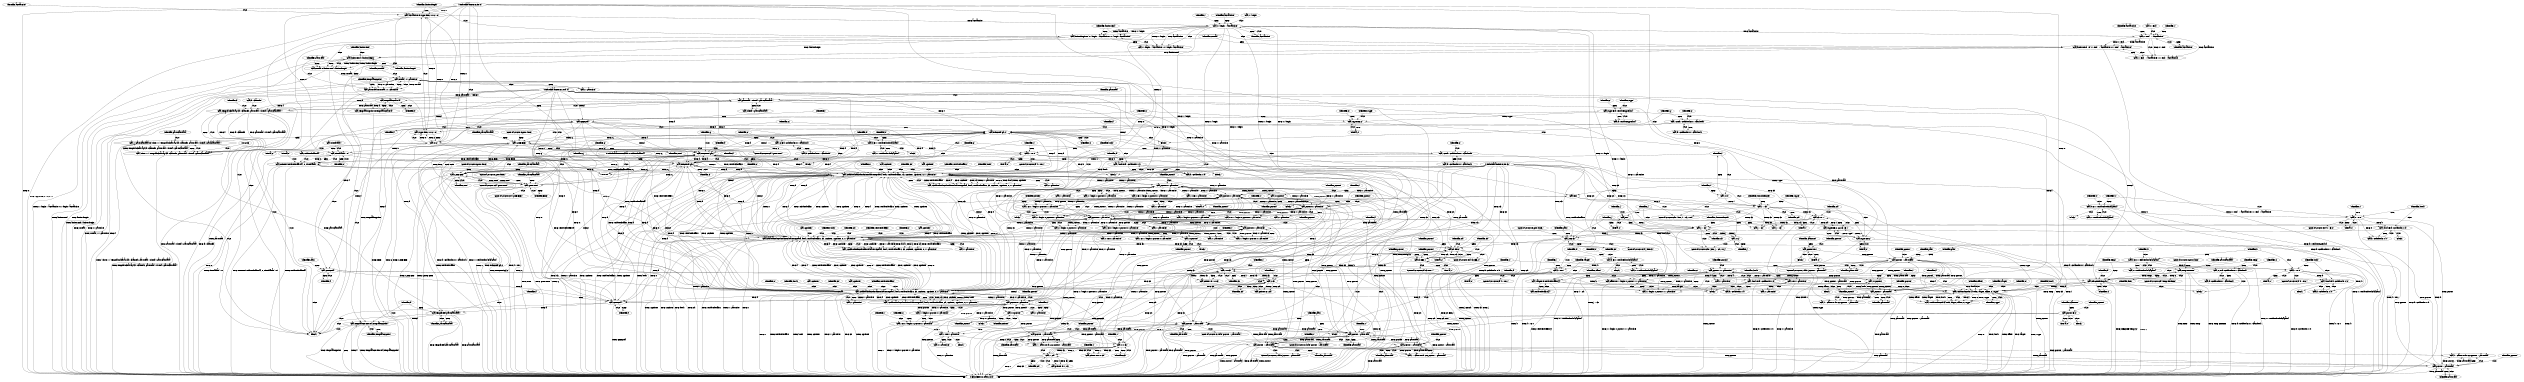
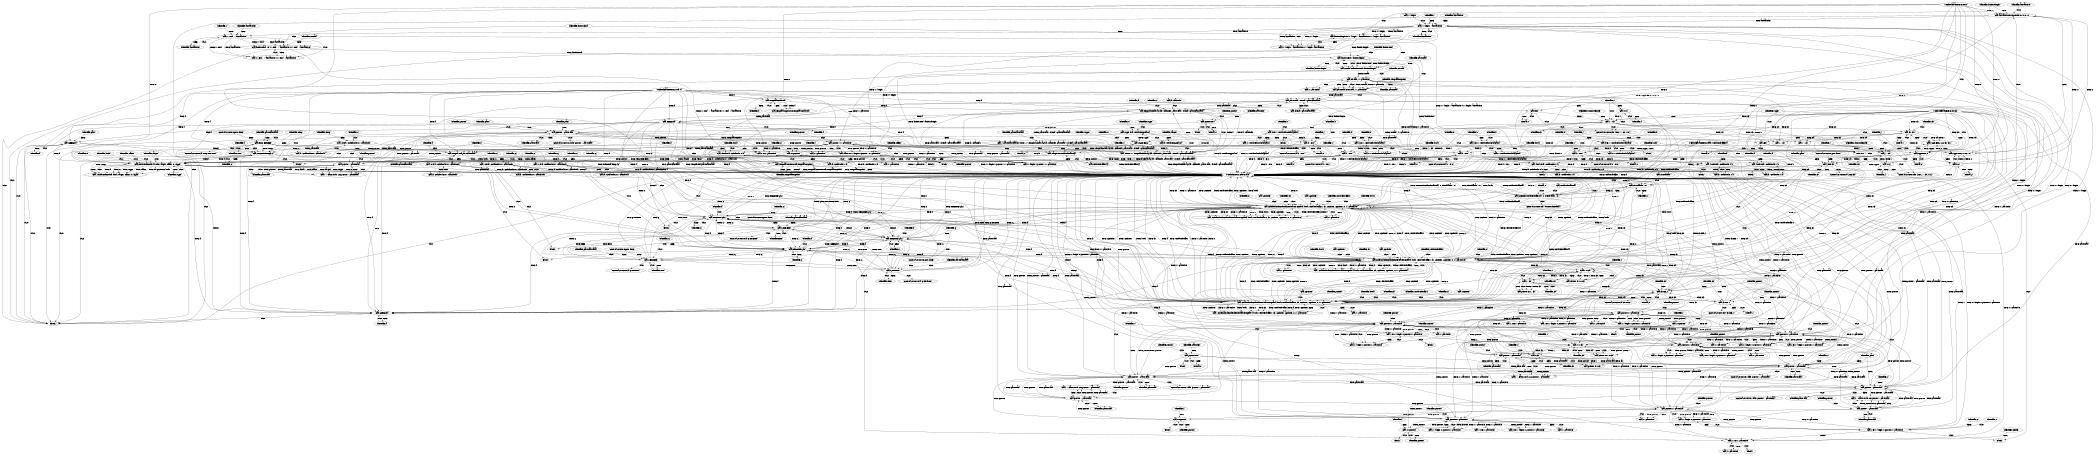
(2151, 26) -> none
none -> (1543, 207)
(193, 365) -> (1442, 177)
